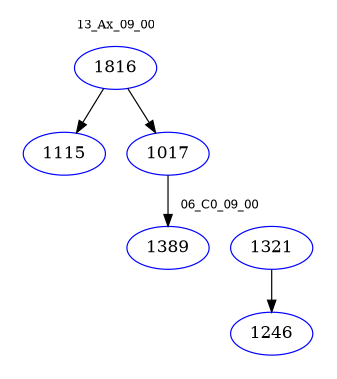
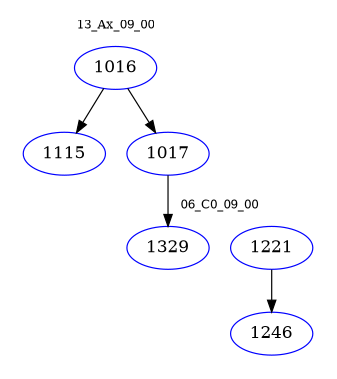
(116, 68) -> (116, 68)
(168, 248) -> (168, 248)
(272, 248) -> (272, 248)
